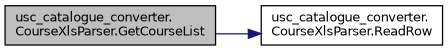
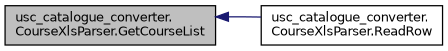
(232, 34) -> (245, 17)
